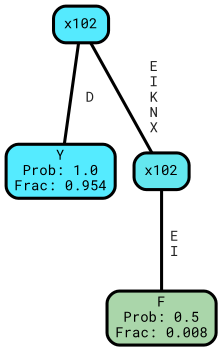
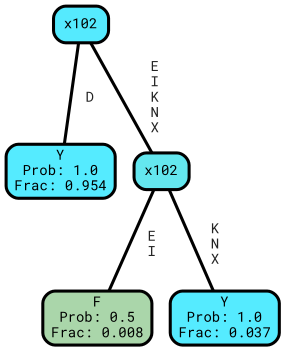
none -> (225, 318)
